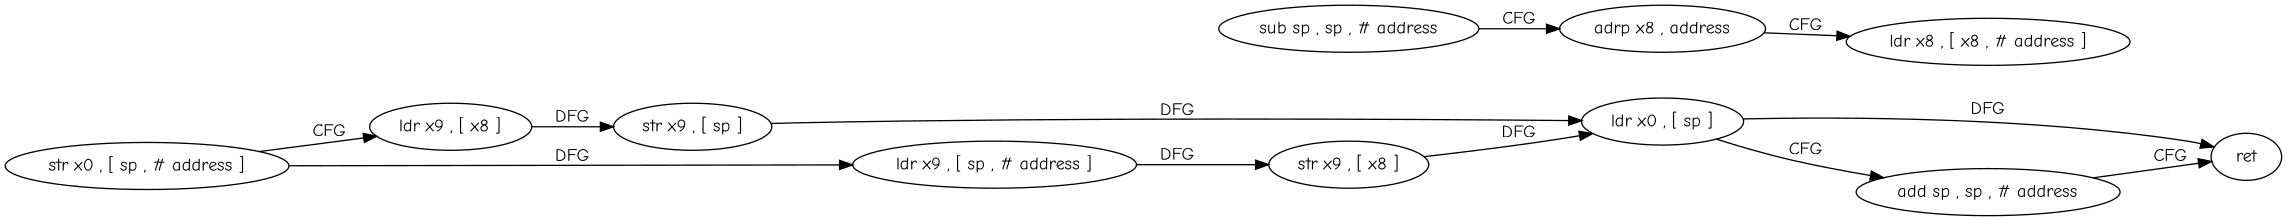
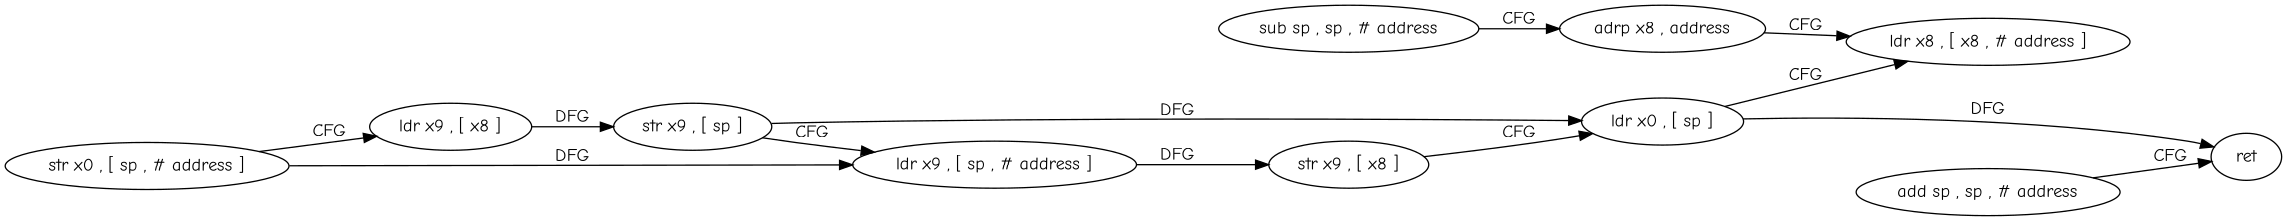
(1519, 133) -> (1519, 133)
none -> (812, 145)
(1793, 160) -> (1810, 86)
